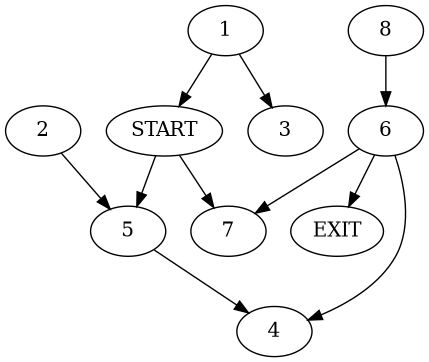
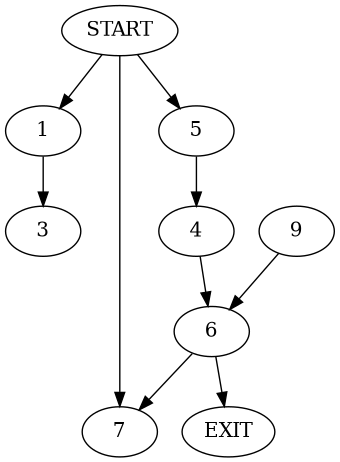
(386, 31) -> (297, 231)
(199, 74) -> (85, 76)
(43, 131) -> none
(397, 253) -> (203, 274)
